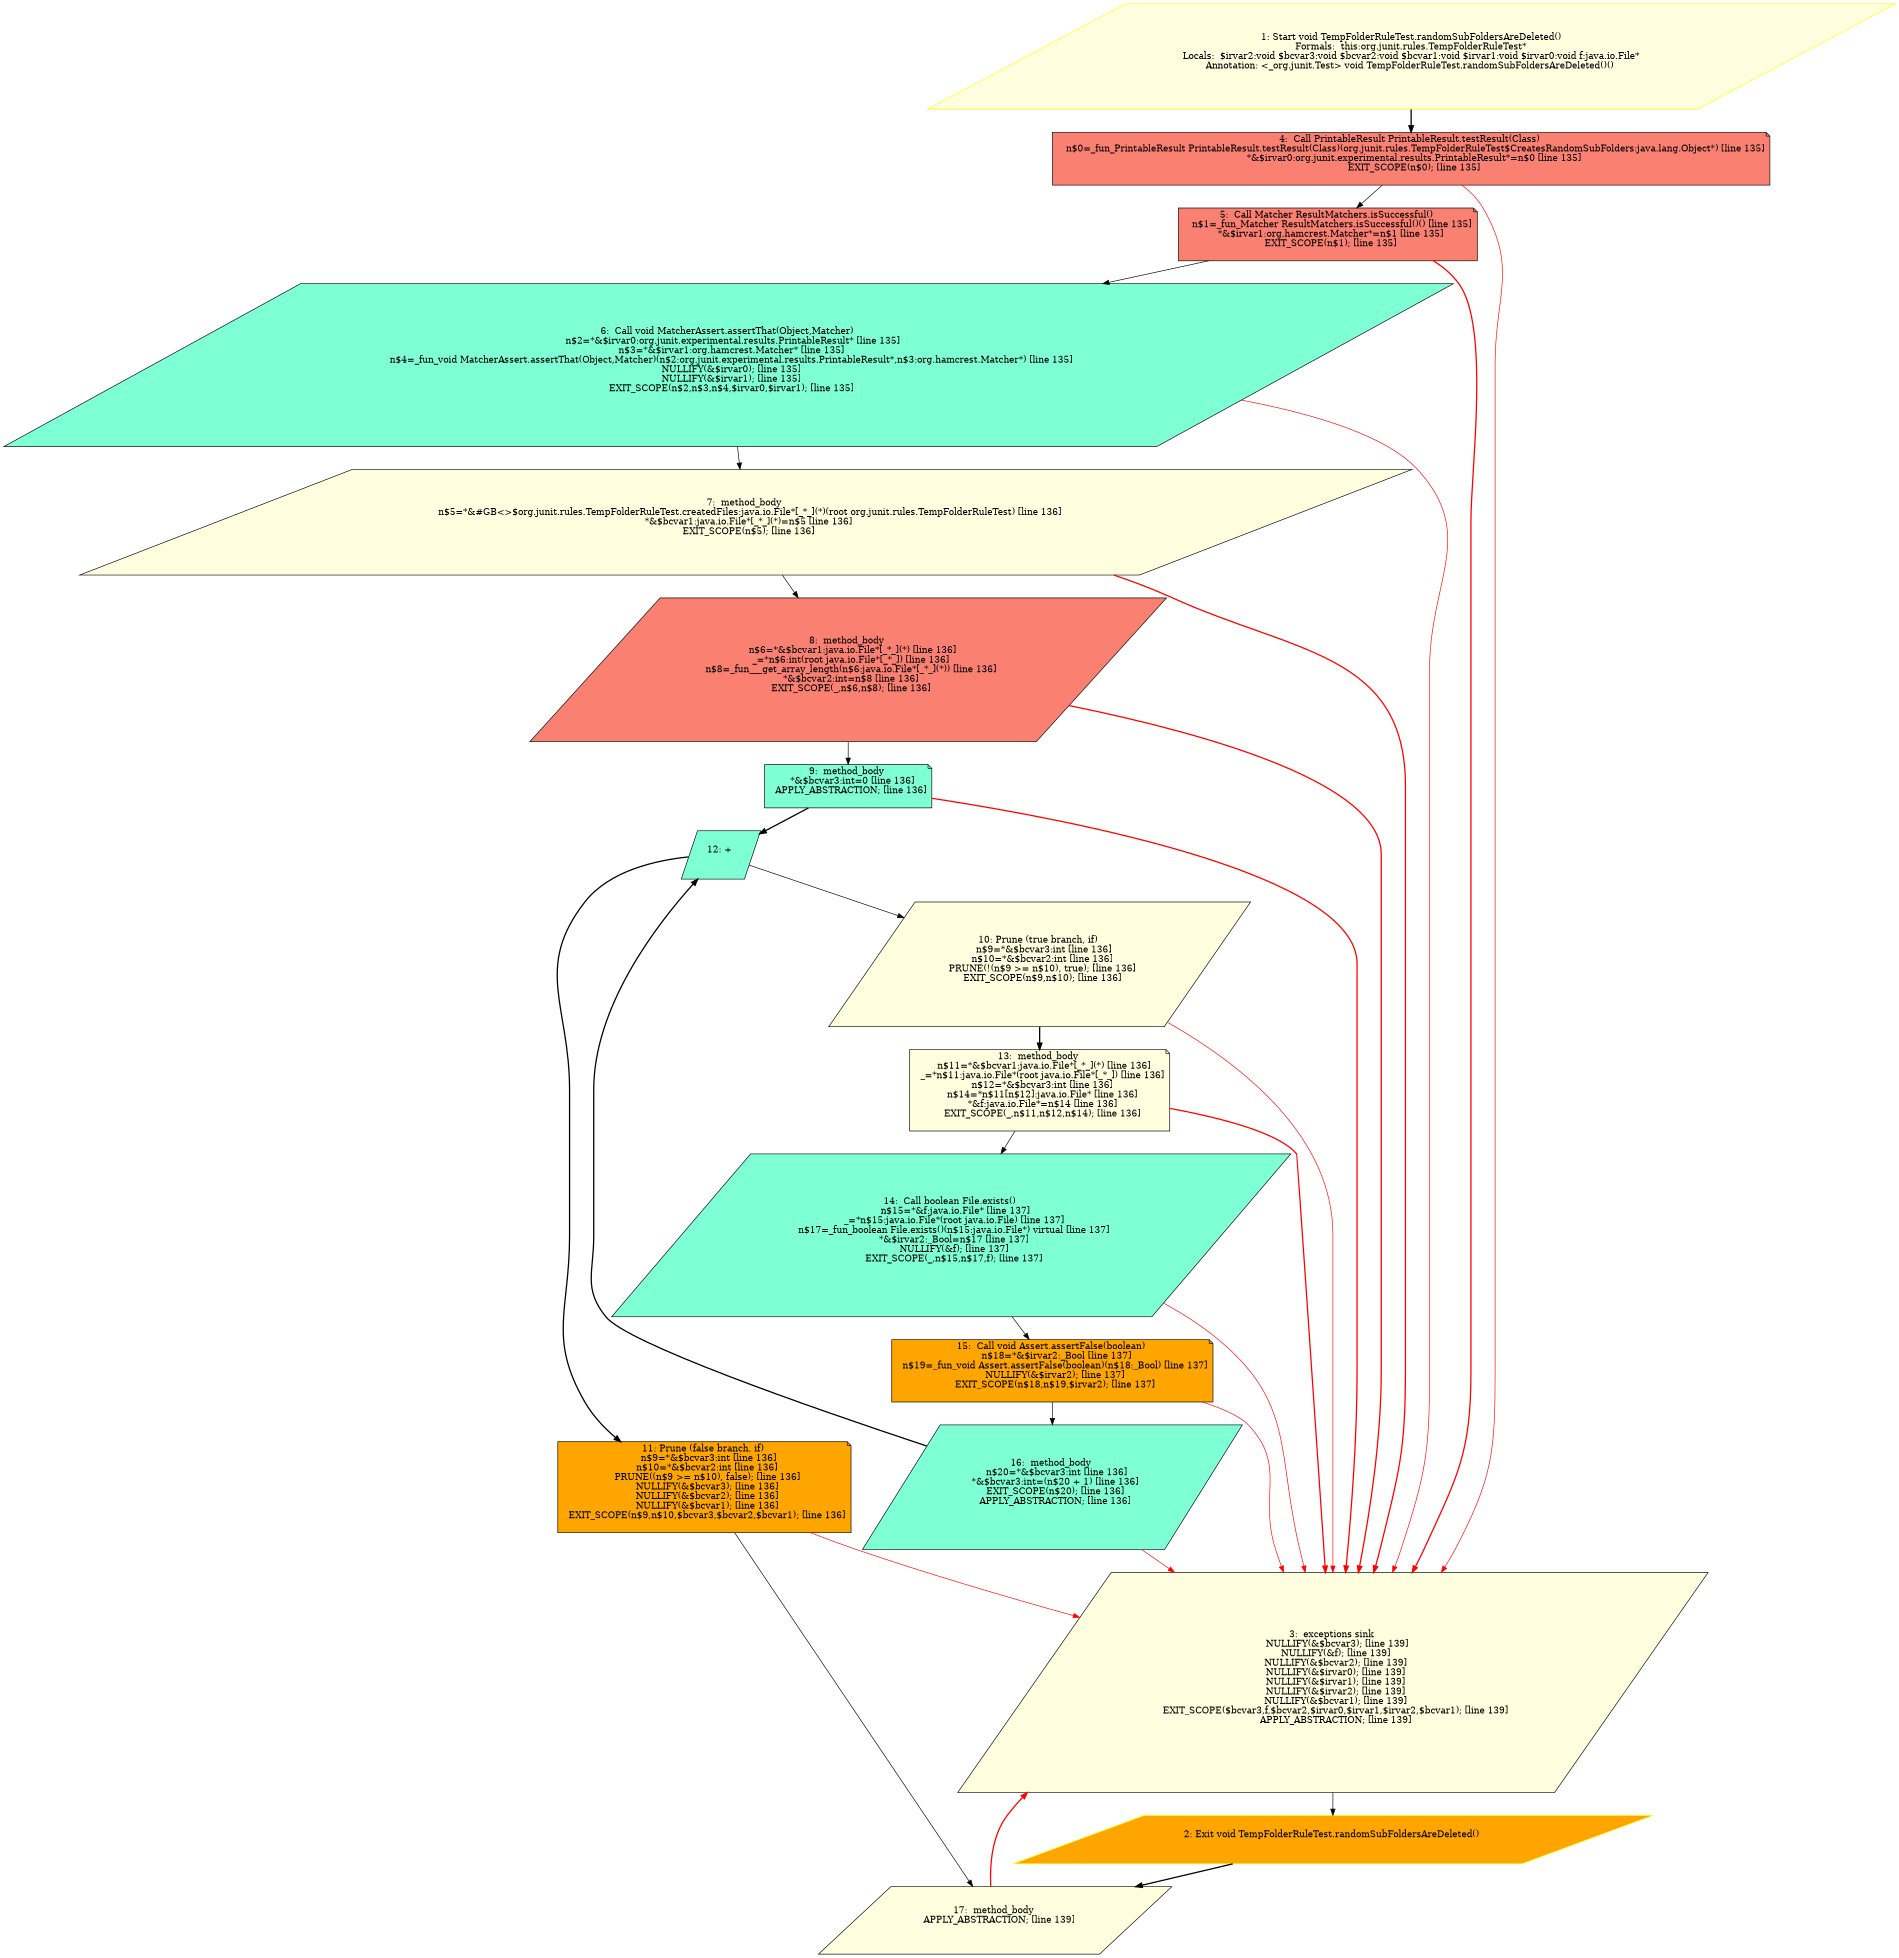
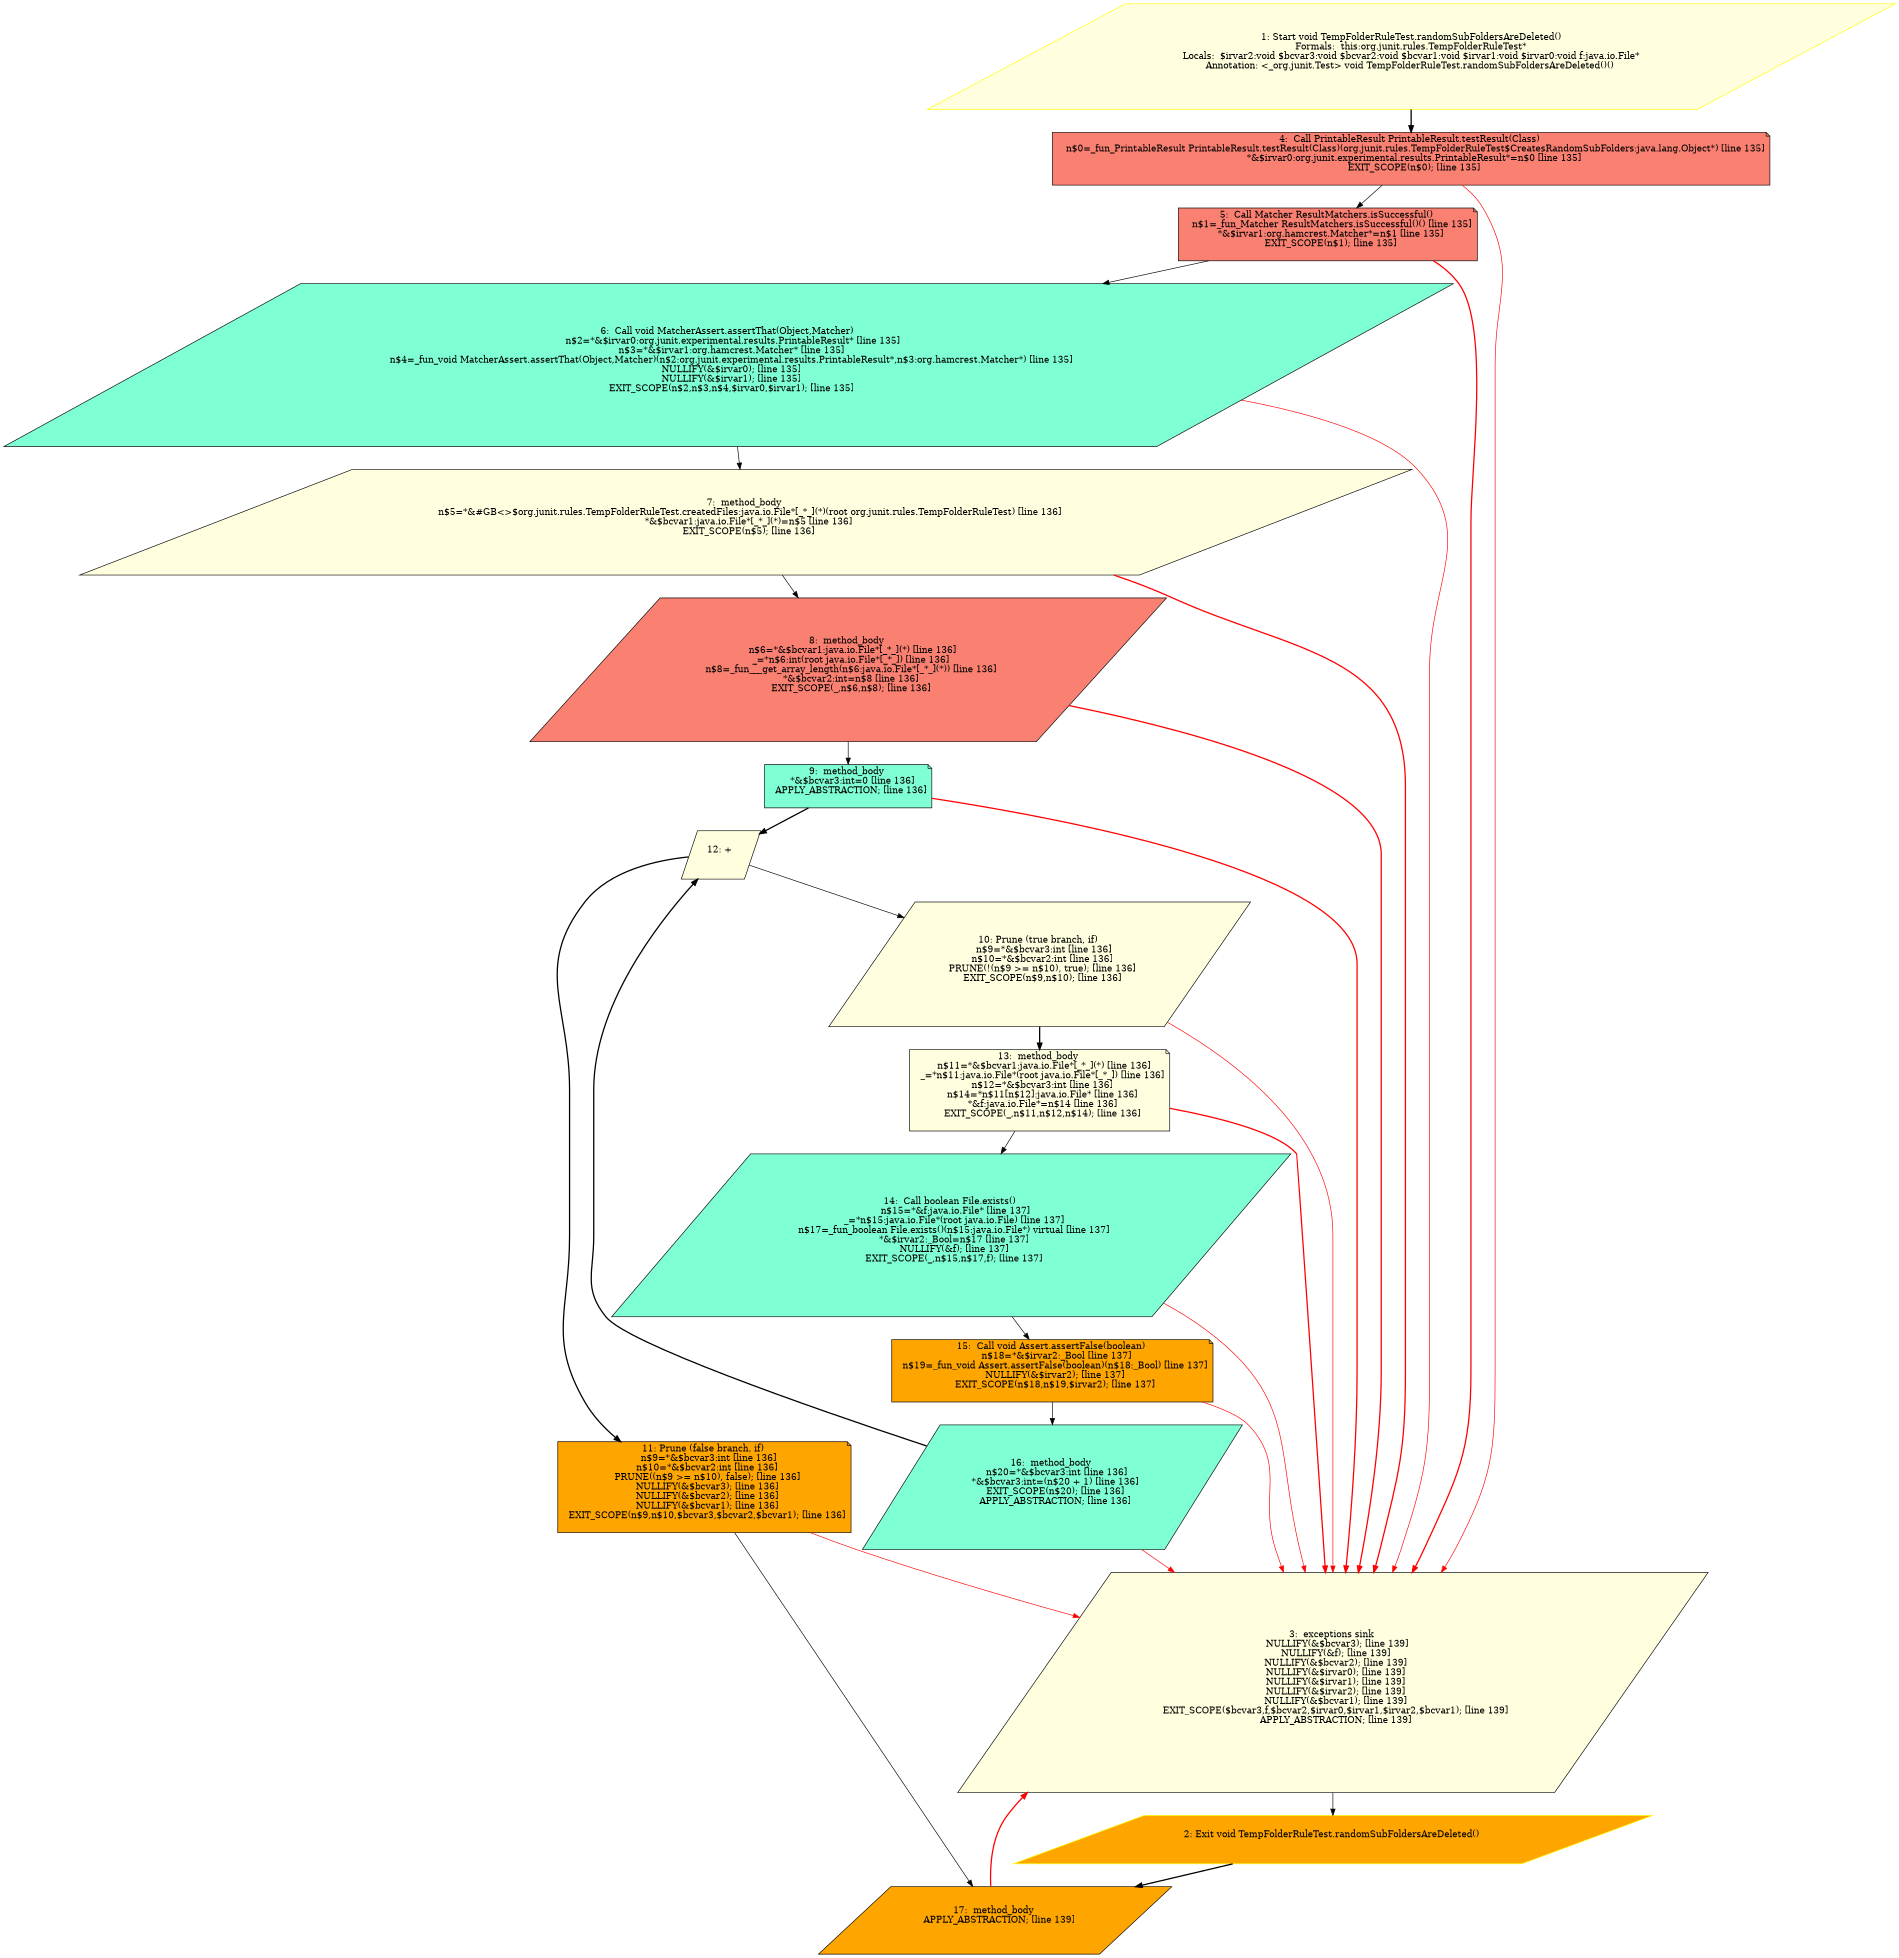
(721, 855) -> (721, 855)
(995, 1920) -> (995, 1920)
